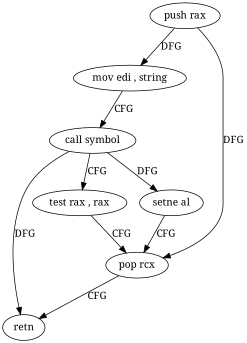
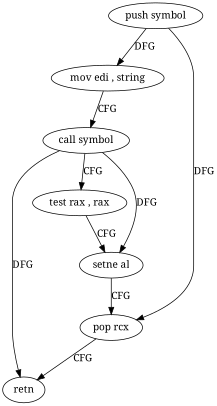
(185, 16) -> (156, 16)
(106, 232) -> (94, 231)
